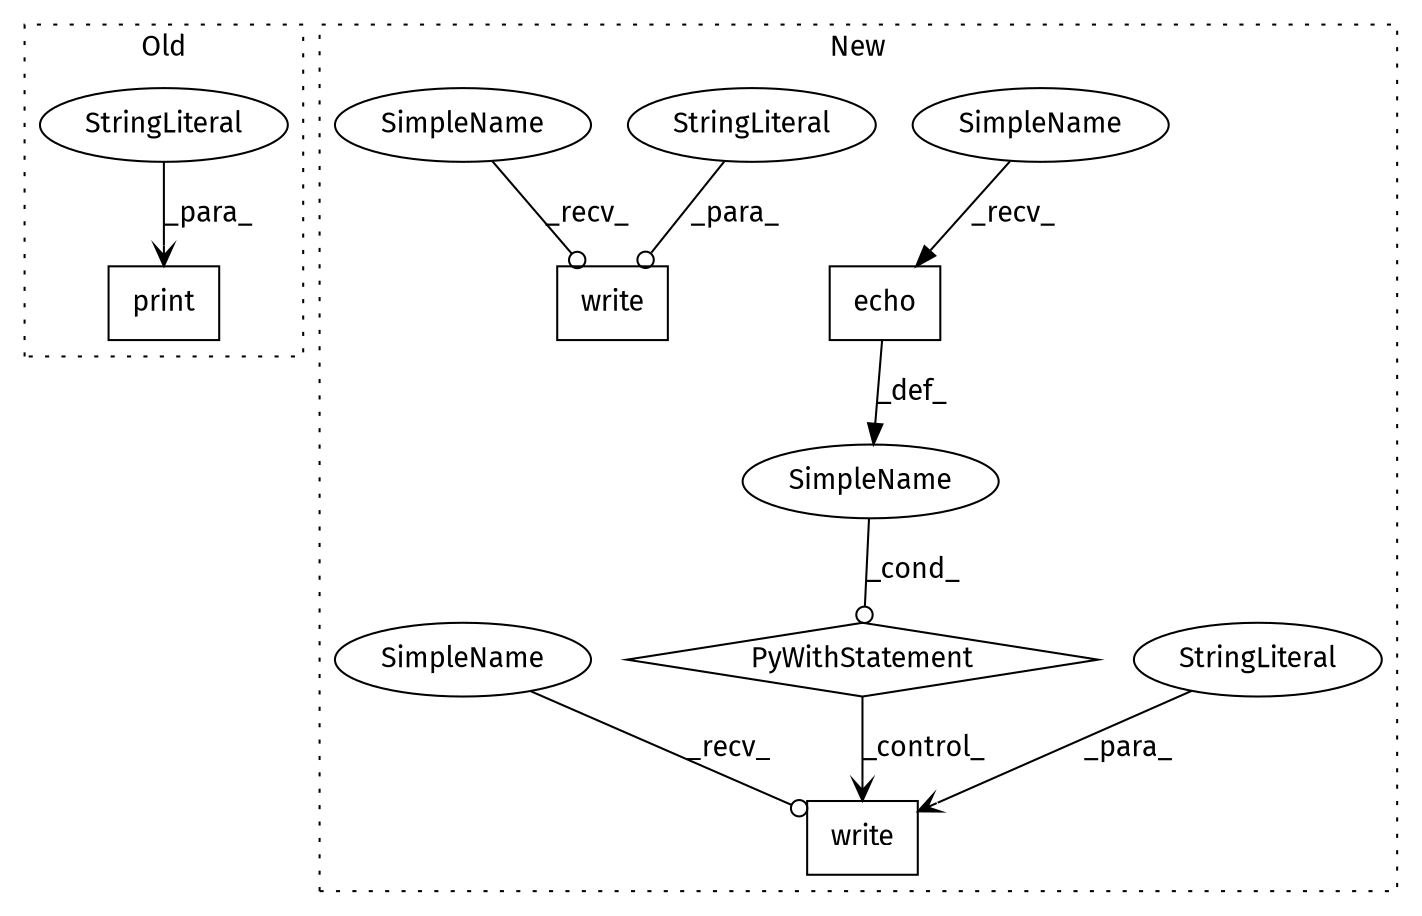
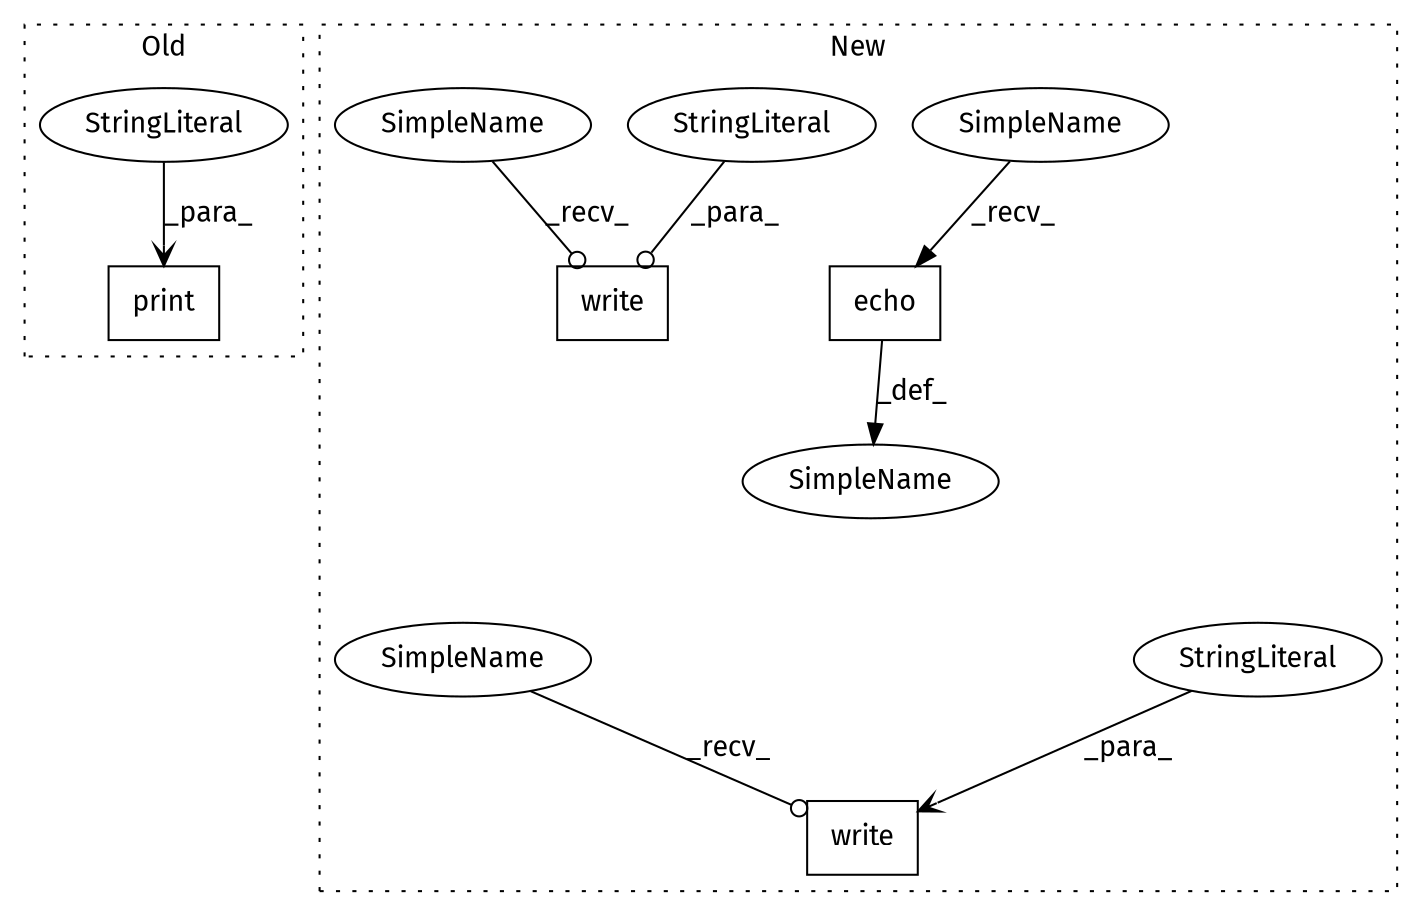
(862, 660) -> none
